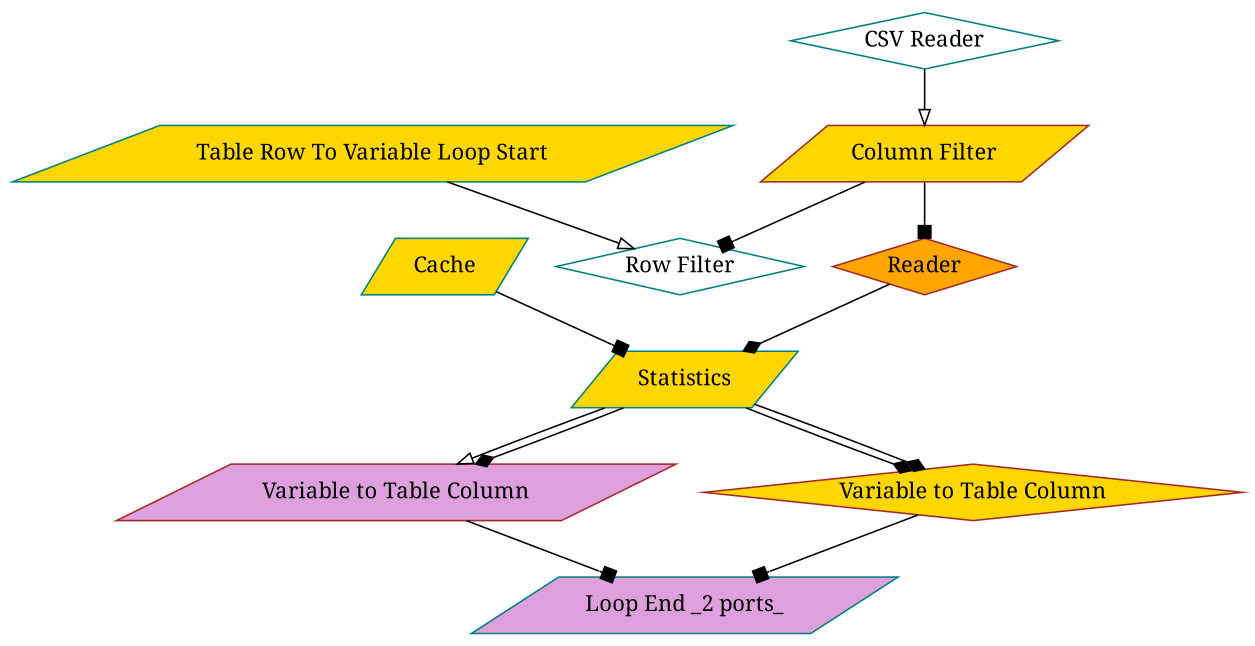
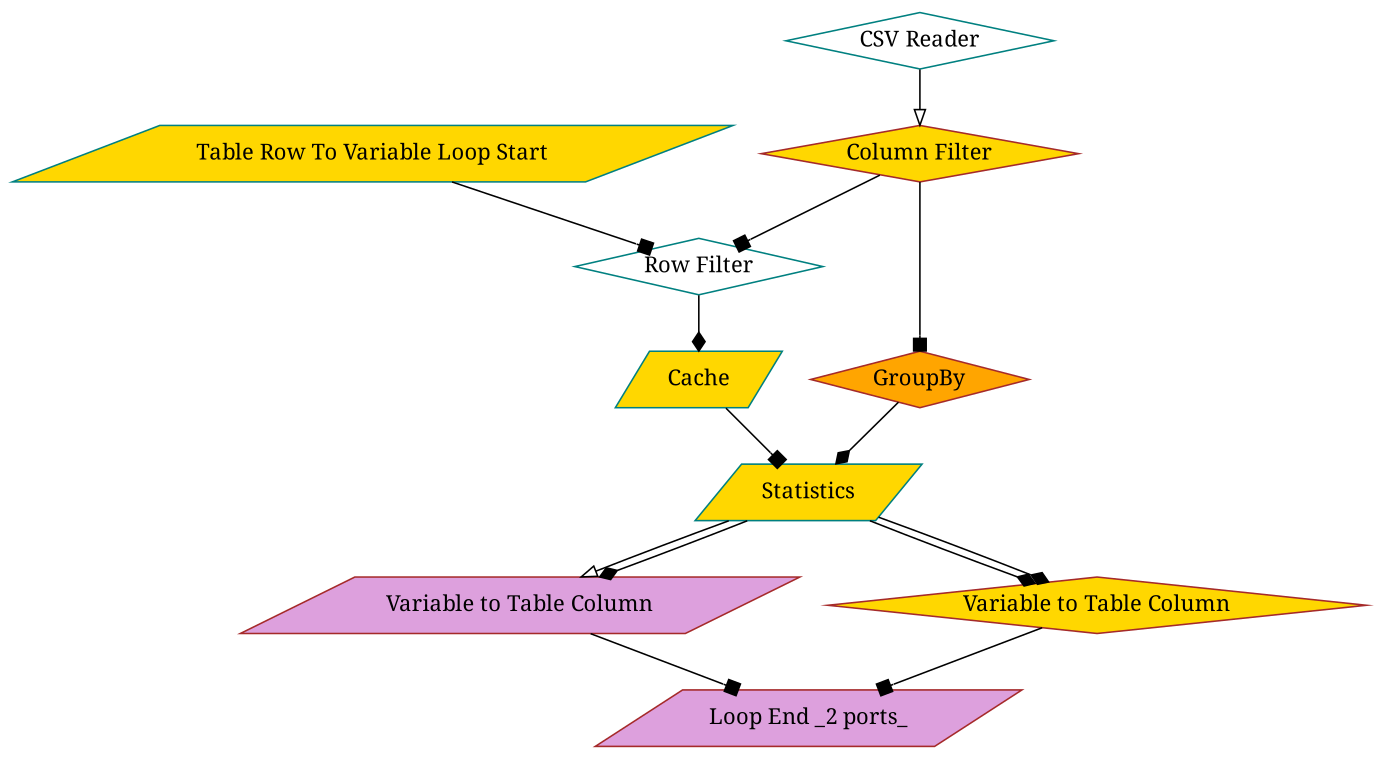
(925, 154) -> (920, 154)
(533, 213) -> (544, 213)
(925, 267) -> (920, 379)
none -> (699, 314)
(685, 605) -> (809, 718)
